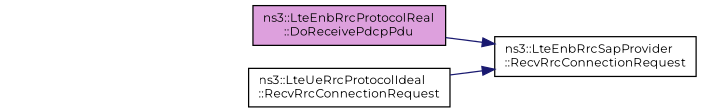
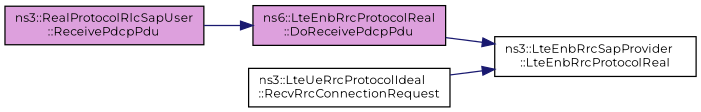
none -> (104, 25)
(349, 25) -> (349, 25)
(595, 57) -> (595, 57)
